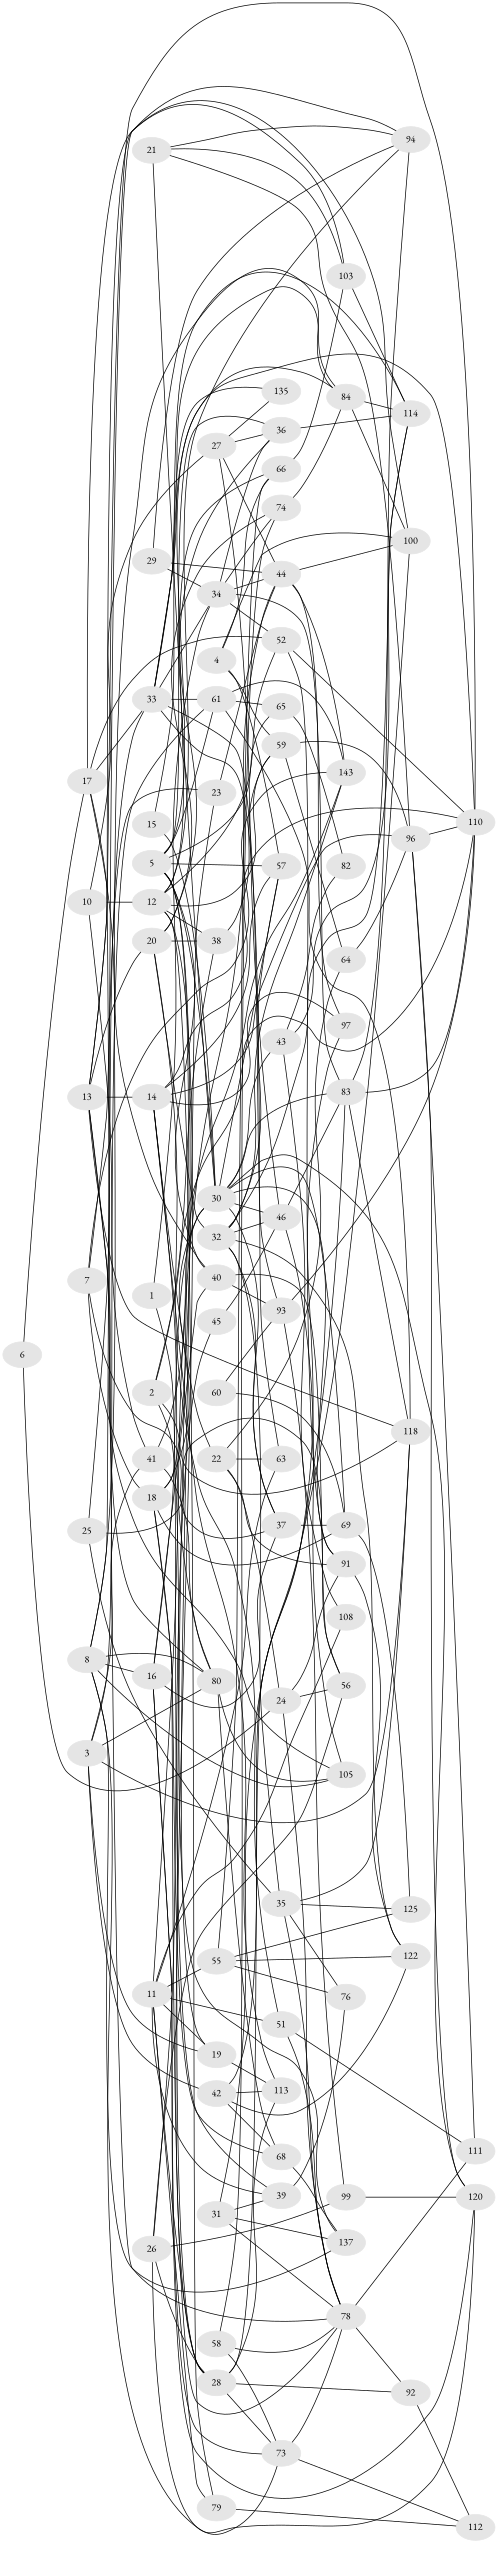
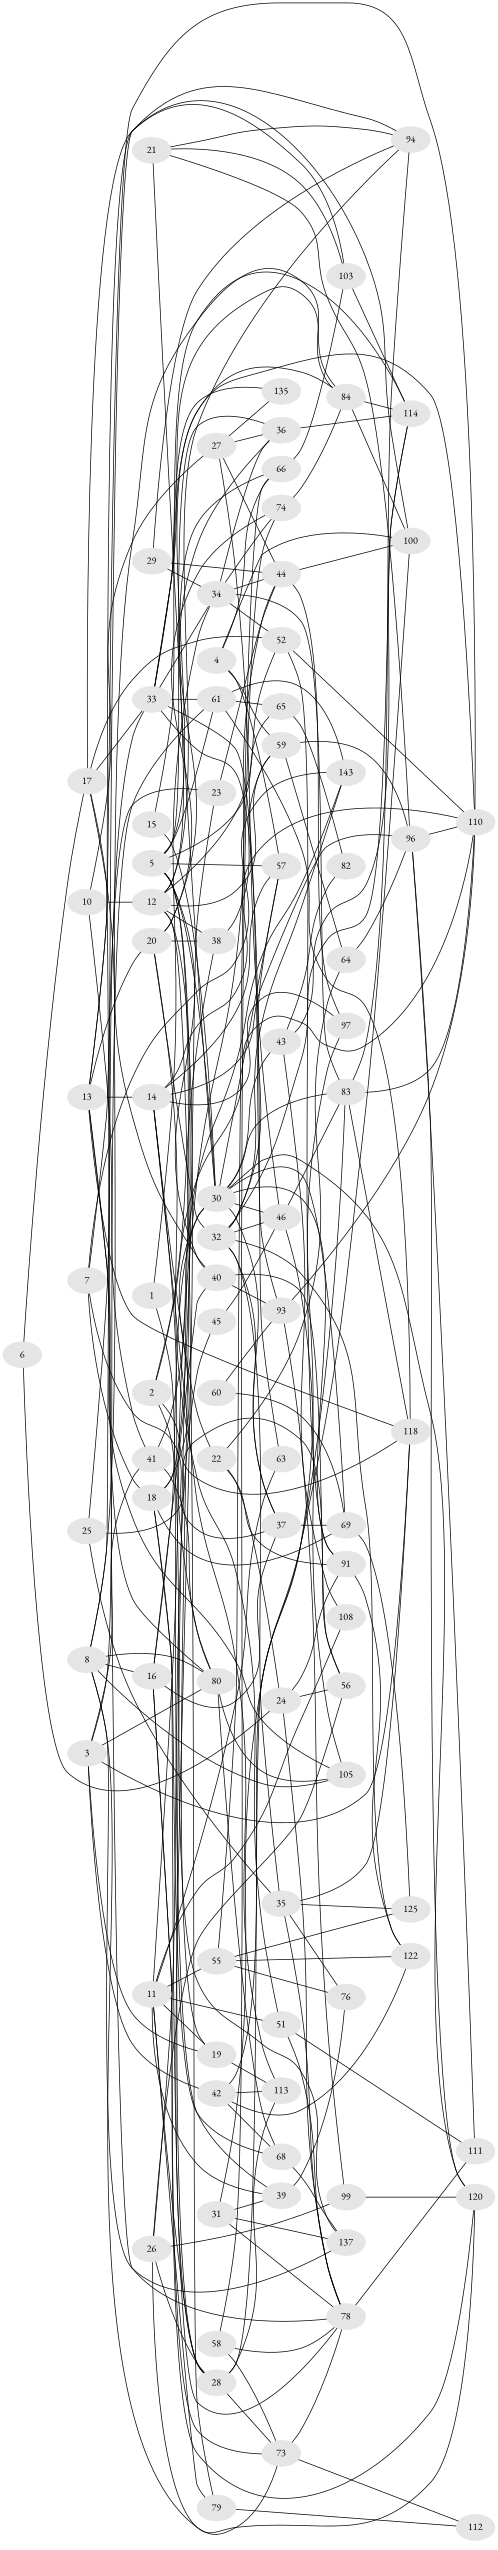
(327, 669) -> none
(249, 1459) -> none
(411, 2393) -> none
